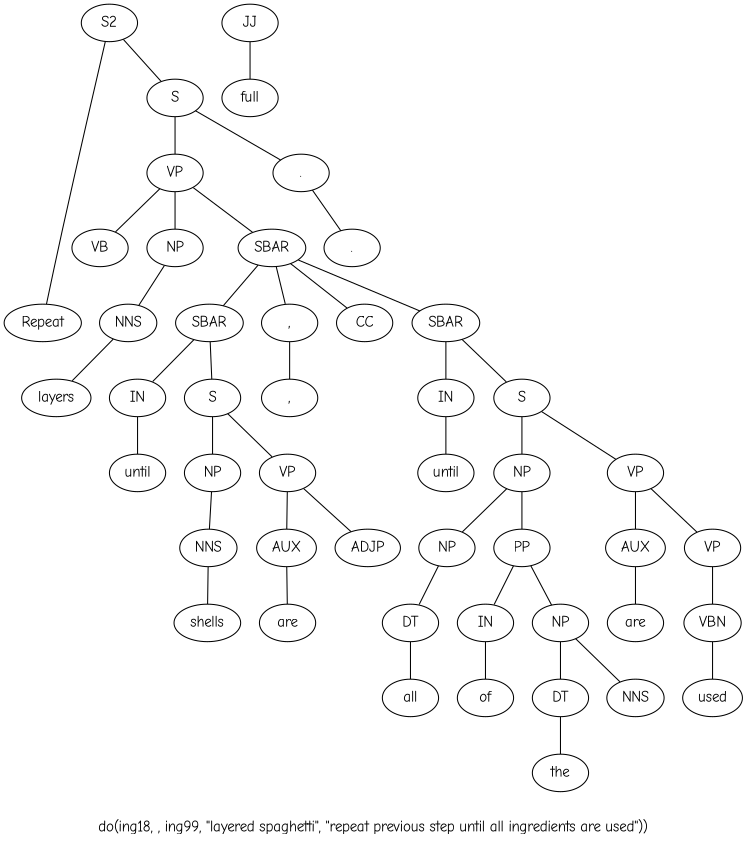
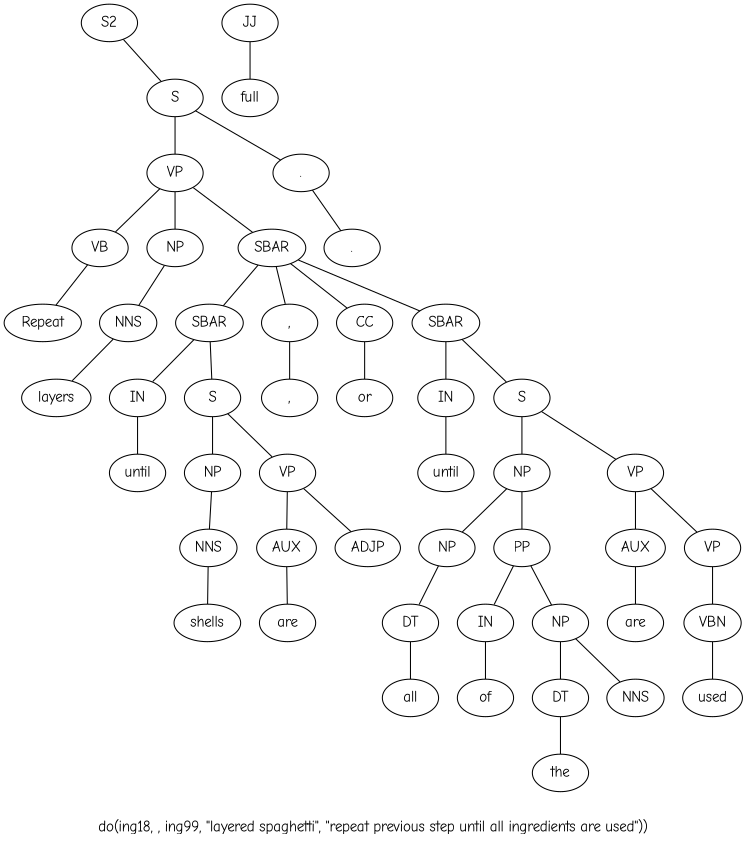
(75, 173) -> (72, 285)
none -> (365, 398)
